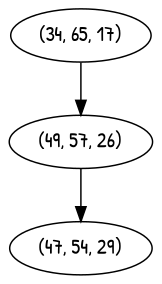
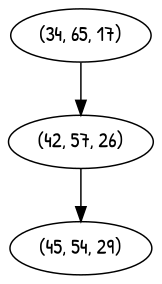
(81, 142) -> (81, 142)
(81, 248) -> (81, 248)
